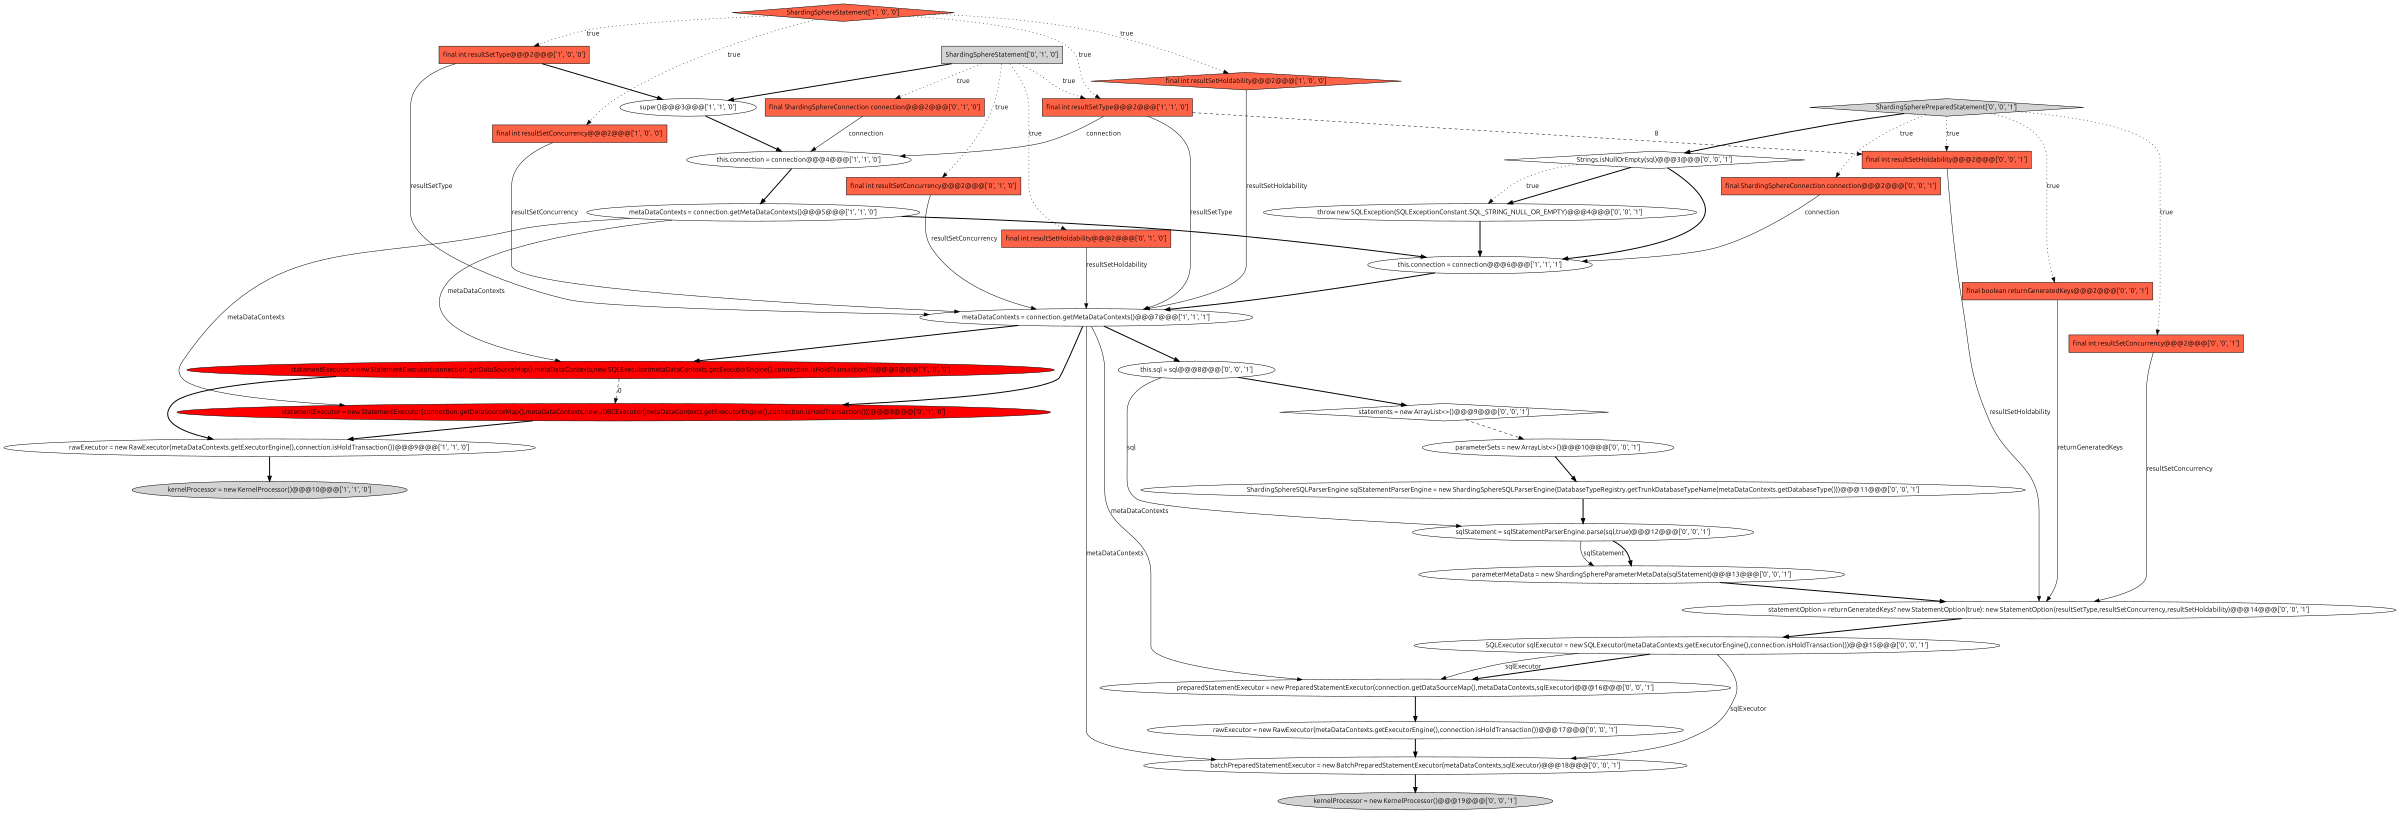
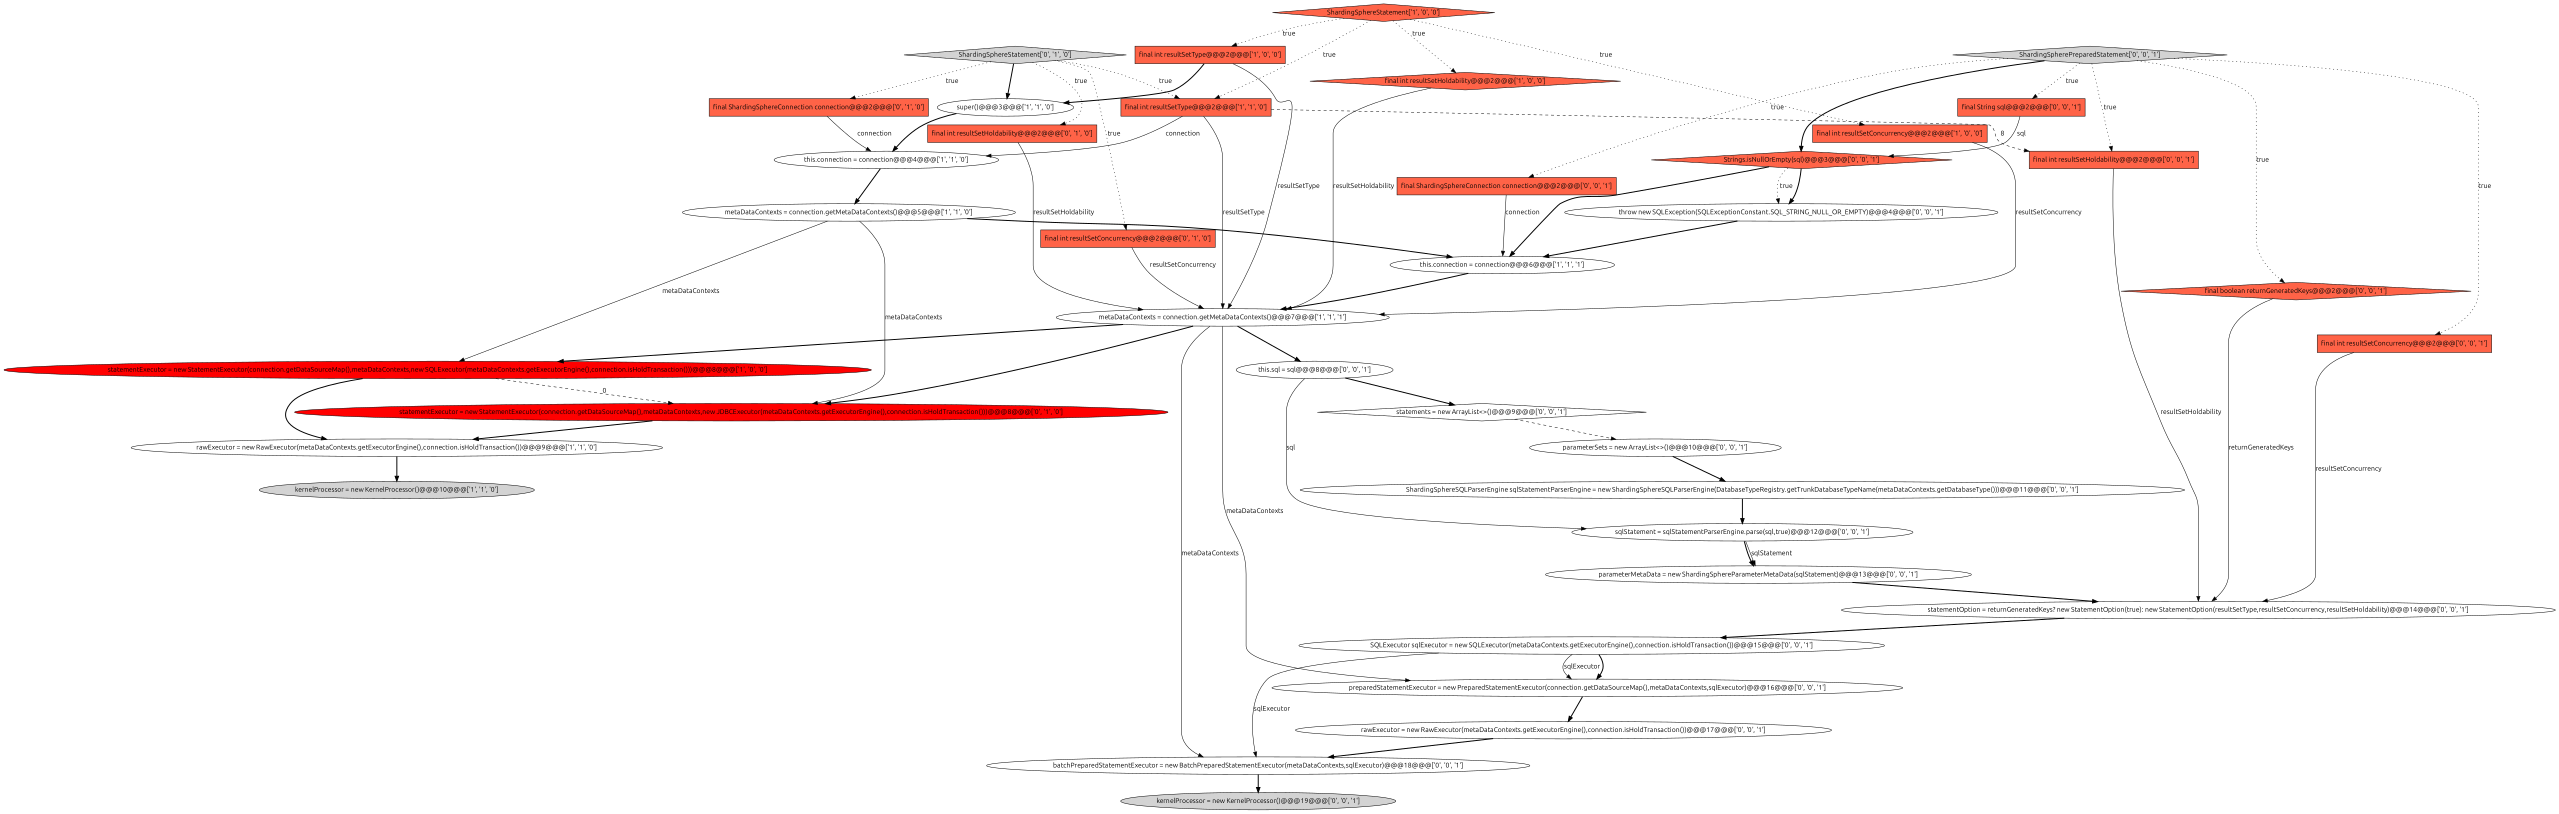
(1002, 55) -> (1015, 55)
none -> (2021, 107)
(1655, 160) -> (1802, 160)
(2058, 291) -> (2296, 291)
